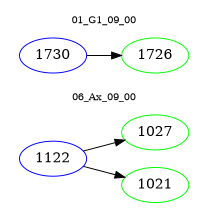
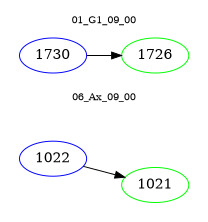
(155, 132) -> none
(53, 159) -> (53, 159)
